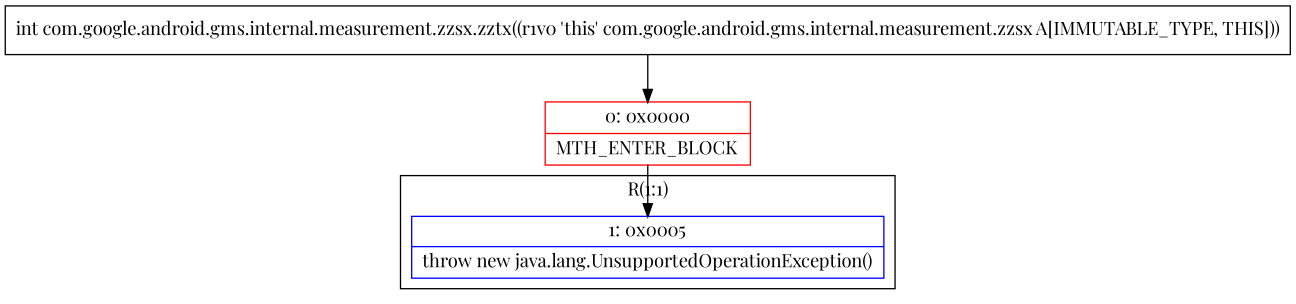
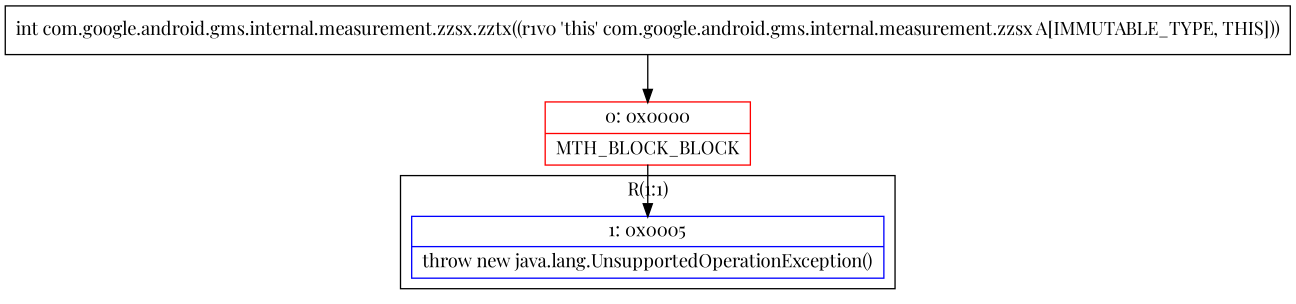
(647, 149) -> (648, 149)
